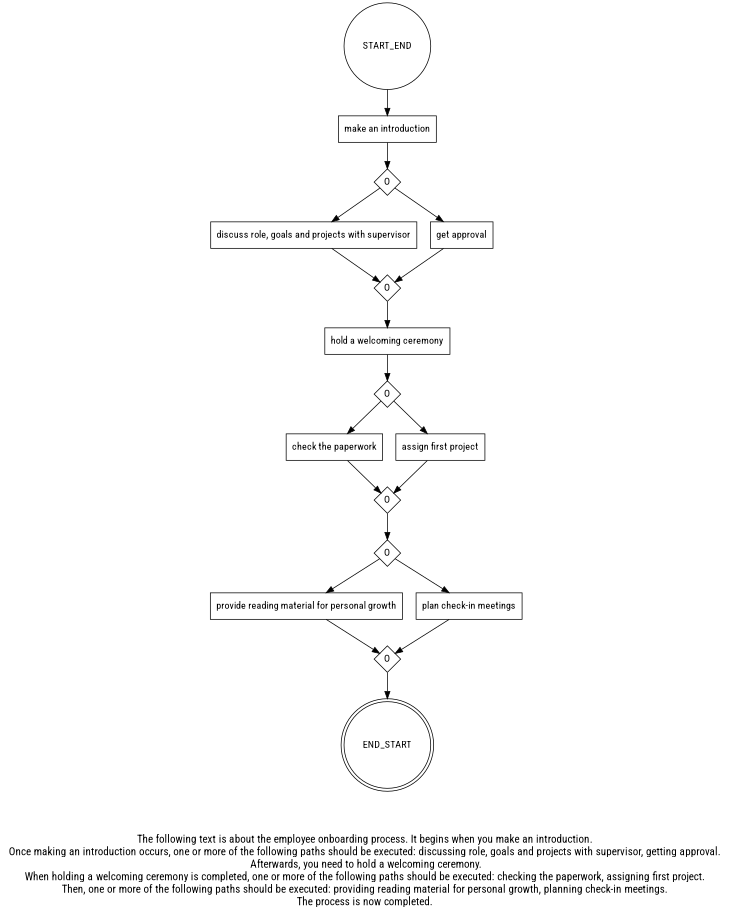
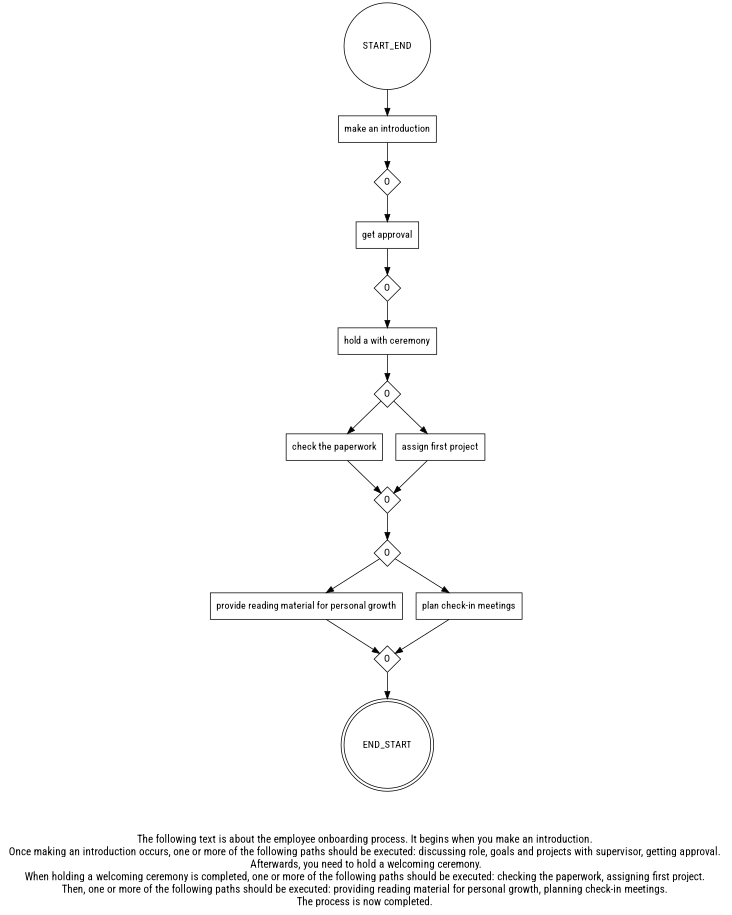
(314, 235) -> none
(387, 341) -> (387, 341)
